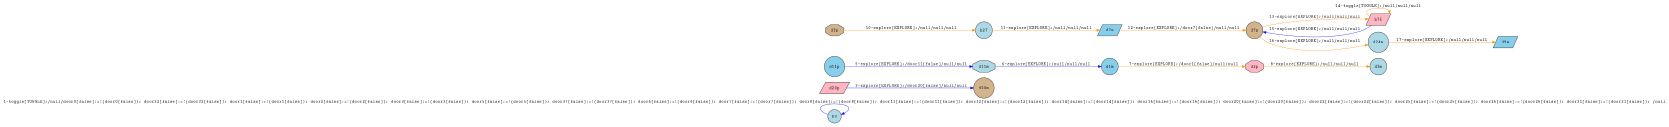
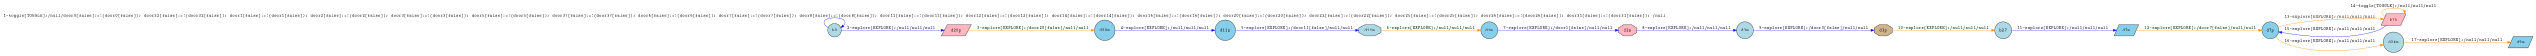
none -> (891, 30)
(1045, 30) -> (2062, 30)
none -> (1163, 30)
(1254, 30) -> (2270, 30)
none -> (1812, 30)
(1047, 67) -> (1429, 30)
(1180, 67) -> (1556, 30)
(1315, 67) -> (1685, 30)
(908, 88) -> (1030, 30)
(984, 88) -> (1105, 30)
